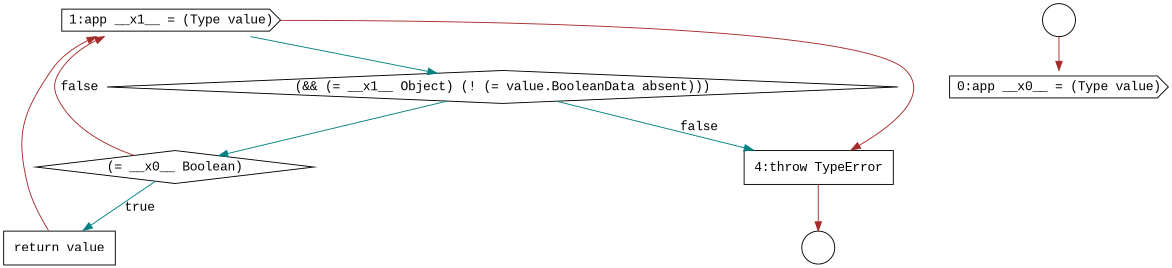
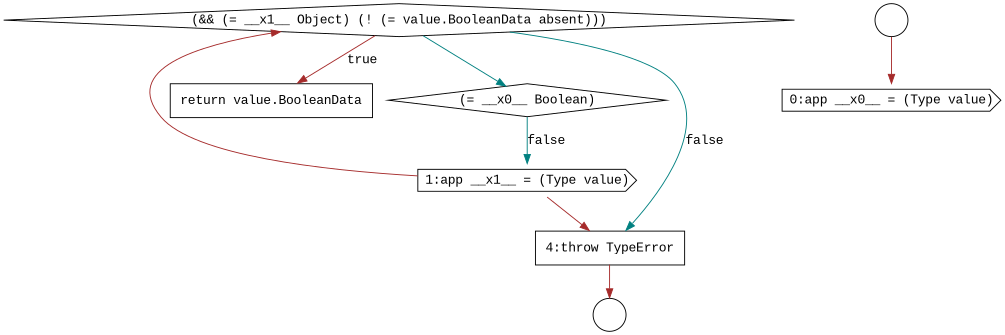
(339, 54) -> (202, 142)
none -> (271, 100)
(63, 107) -> (527, 136)
(59, 248) -> none
